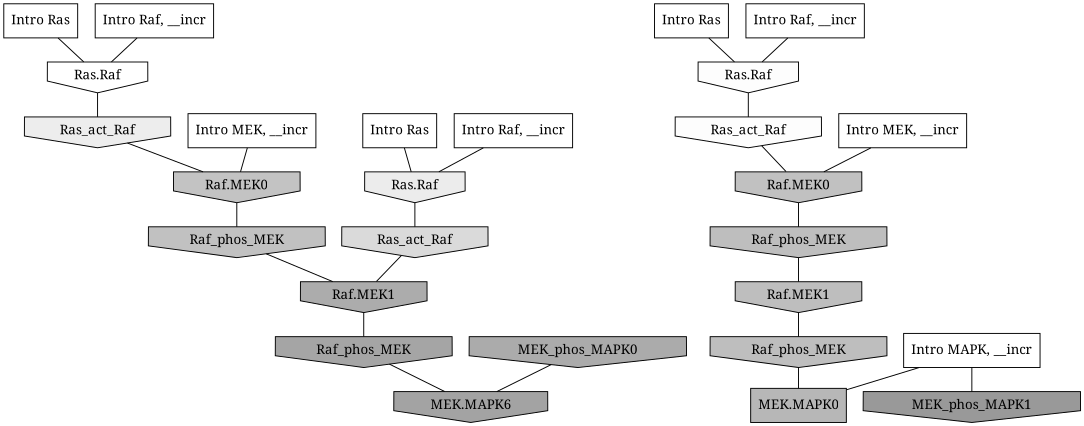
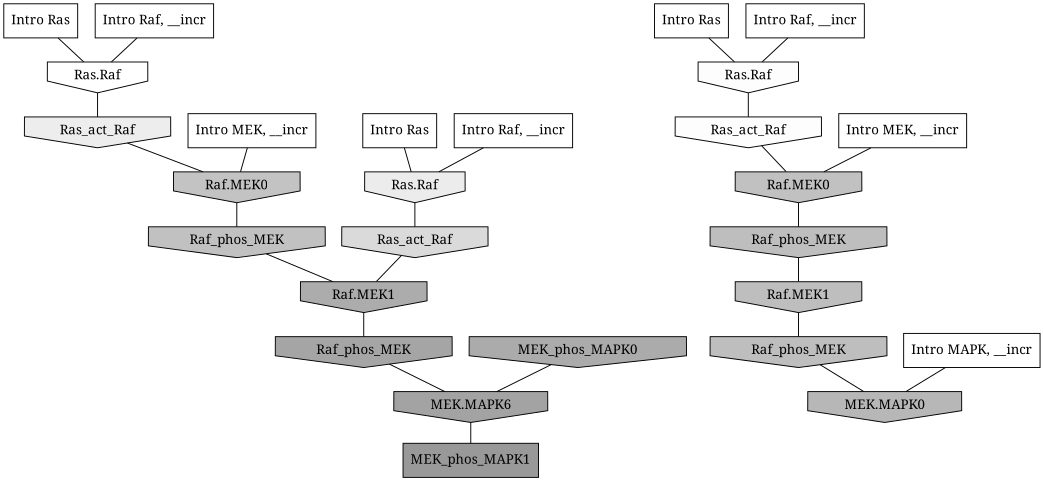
(972, 380) -> (471, 433)
(799, 405) -> (885, 405)
(972, 405) -> (471, 460)
